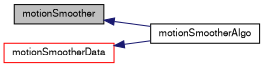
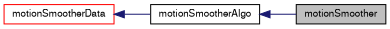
(132, 24) -> (283, 14)
